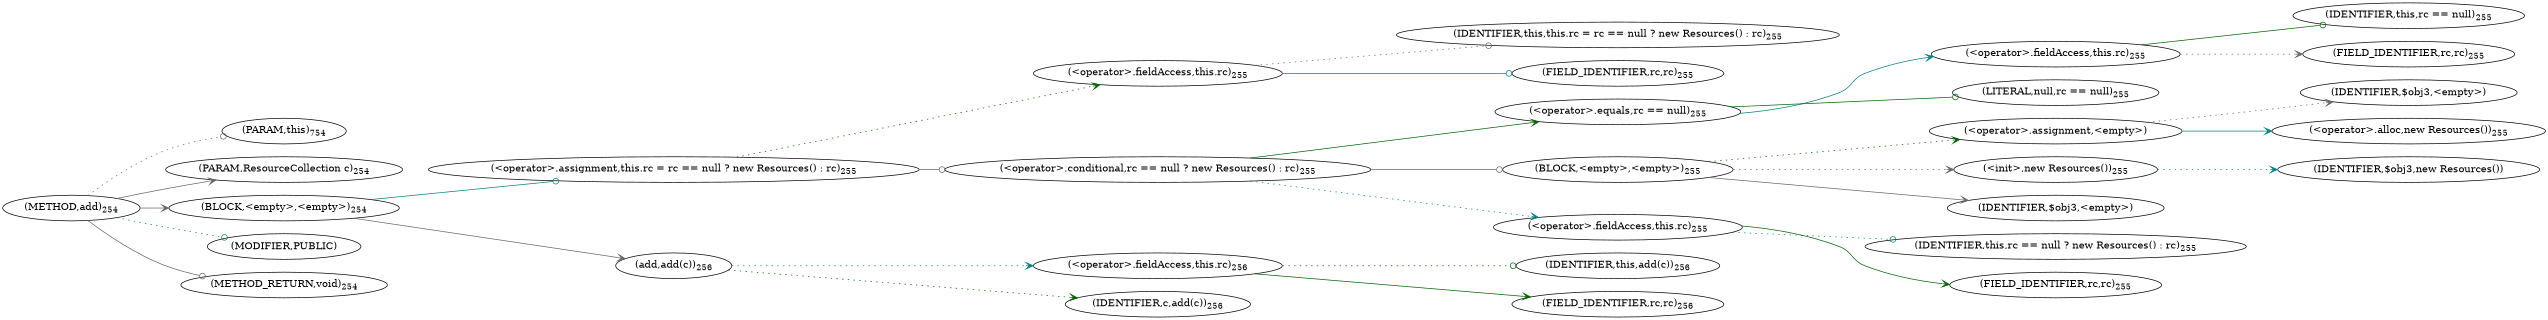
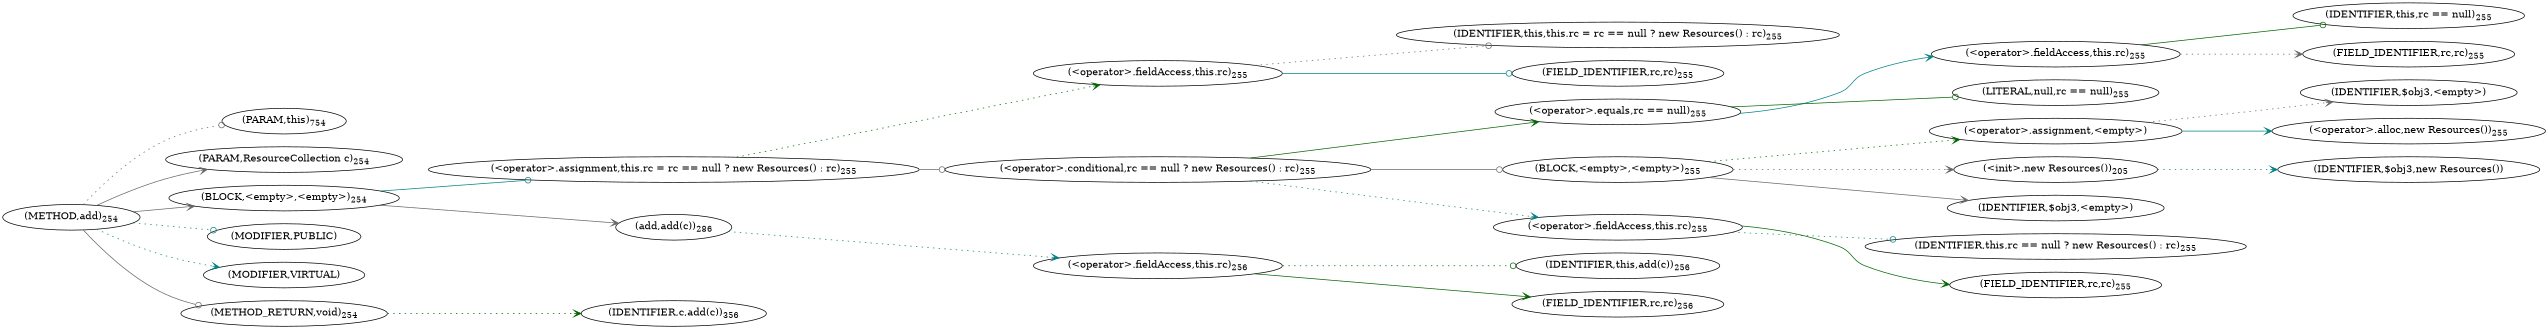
(2120, 169) -> (2120, 169)
(704, 265) -> (704, 226)
none -> (284, 275)
(899, 284) -> (481, 313)
(1215, 303) -> (731, 312)
